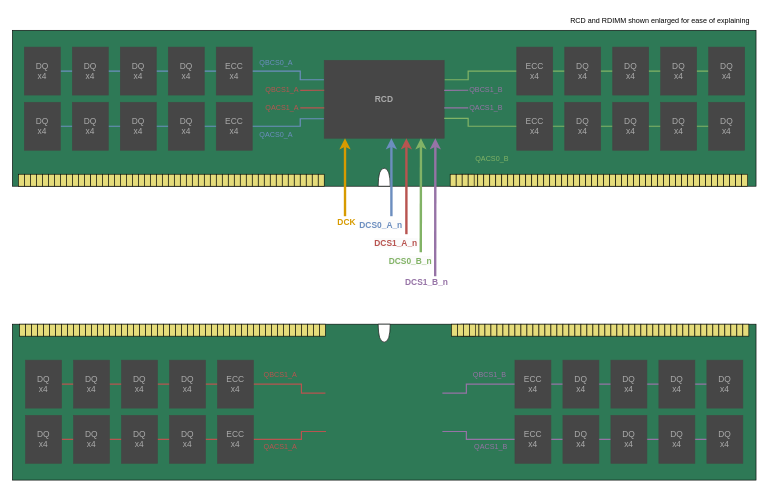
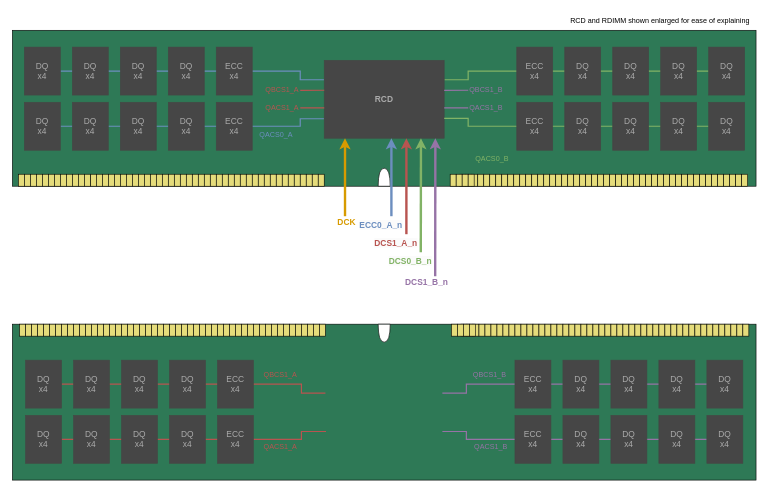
(276, 63) -> none
(376, 225) -> (376, 225)
